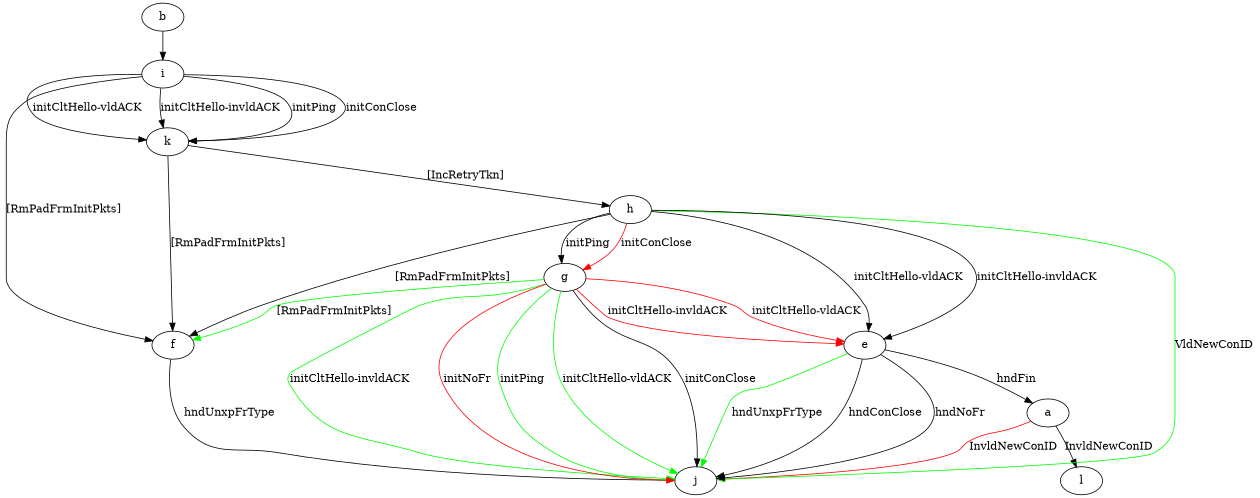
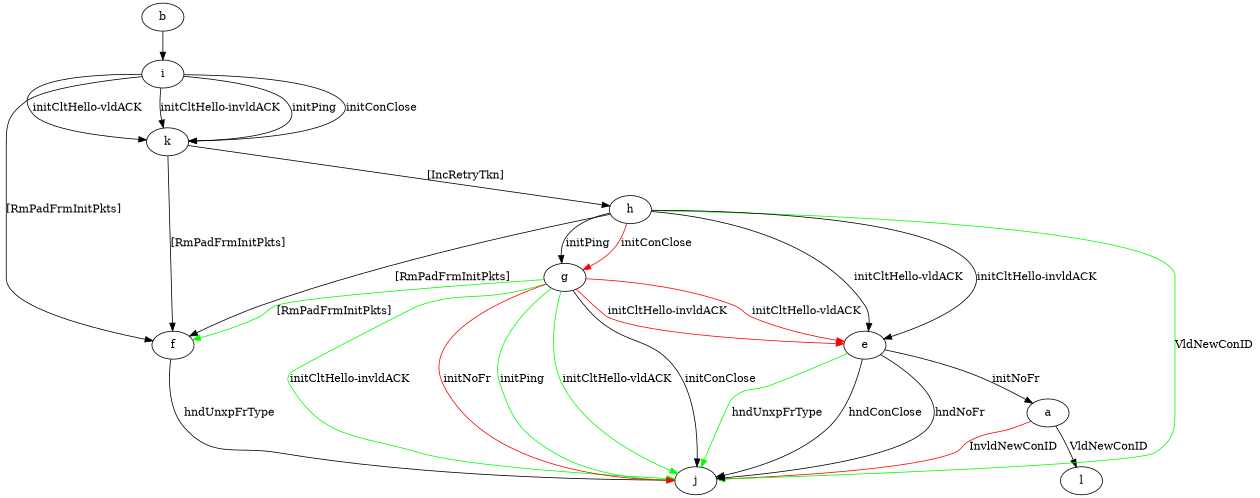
(1018, 379) -> (1018, 379)
(1111, 447) -> (1111, 447)
